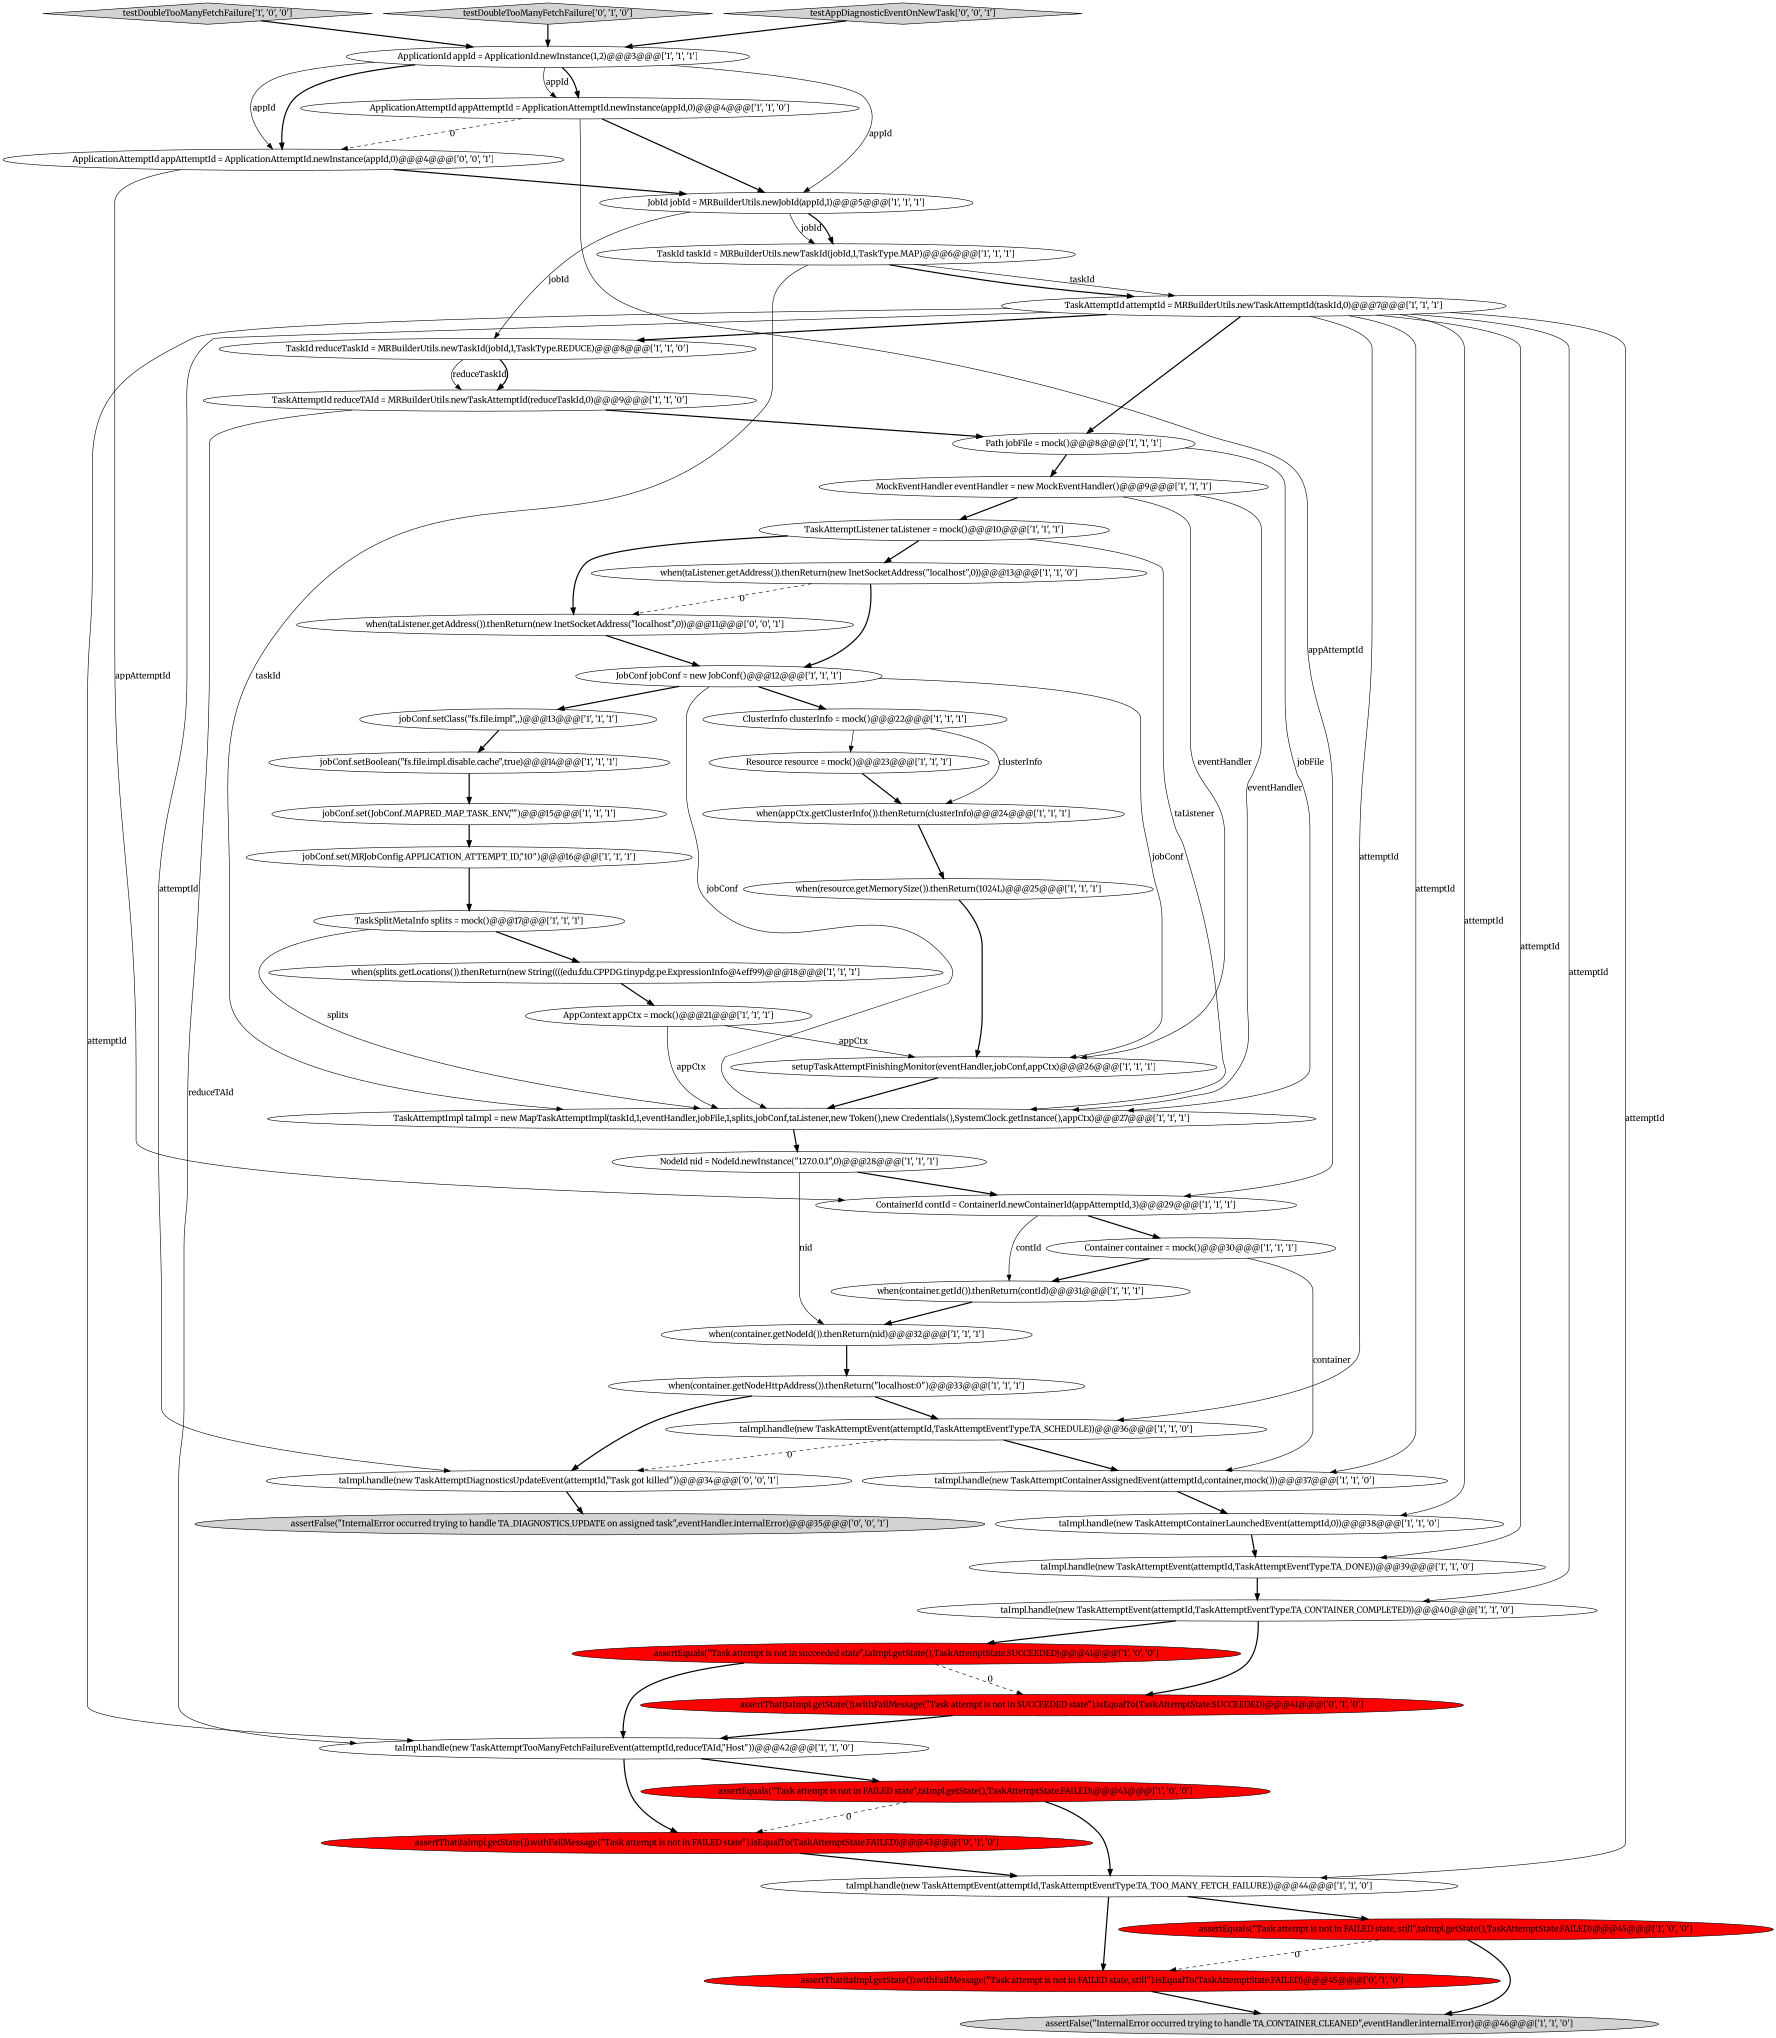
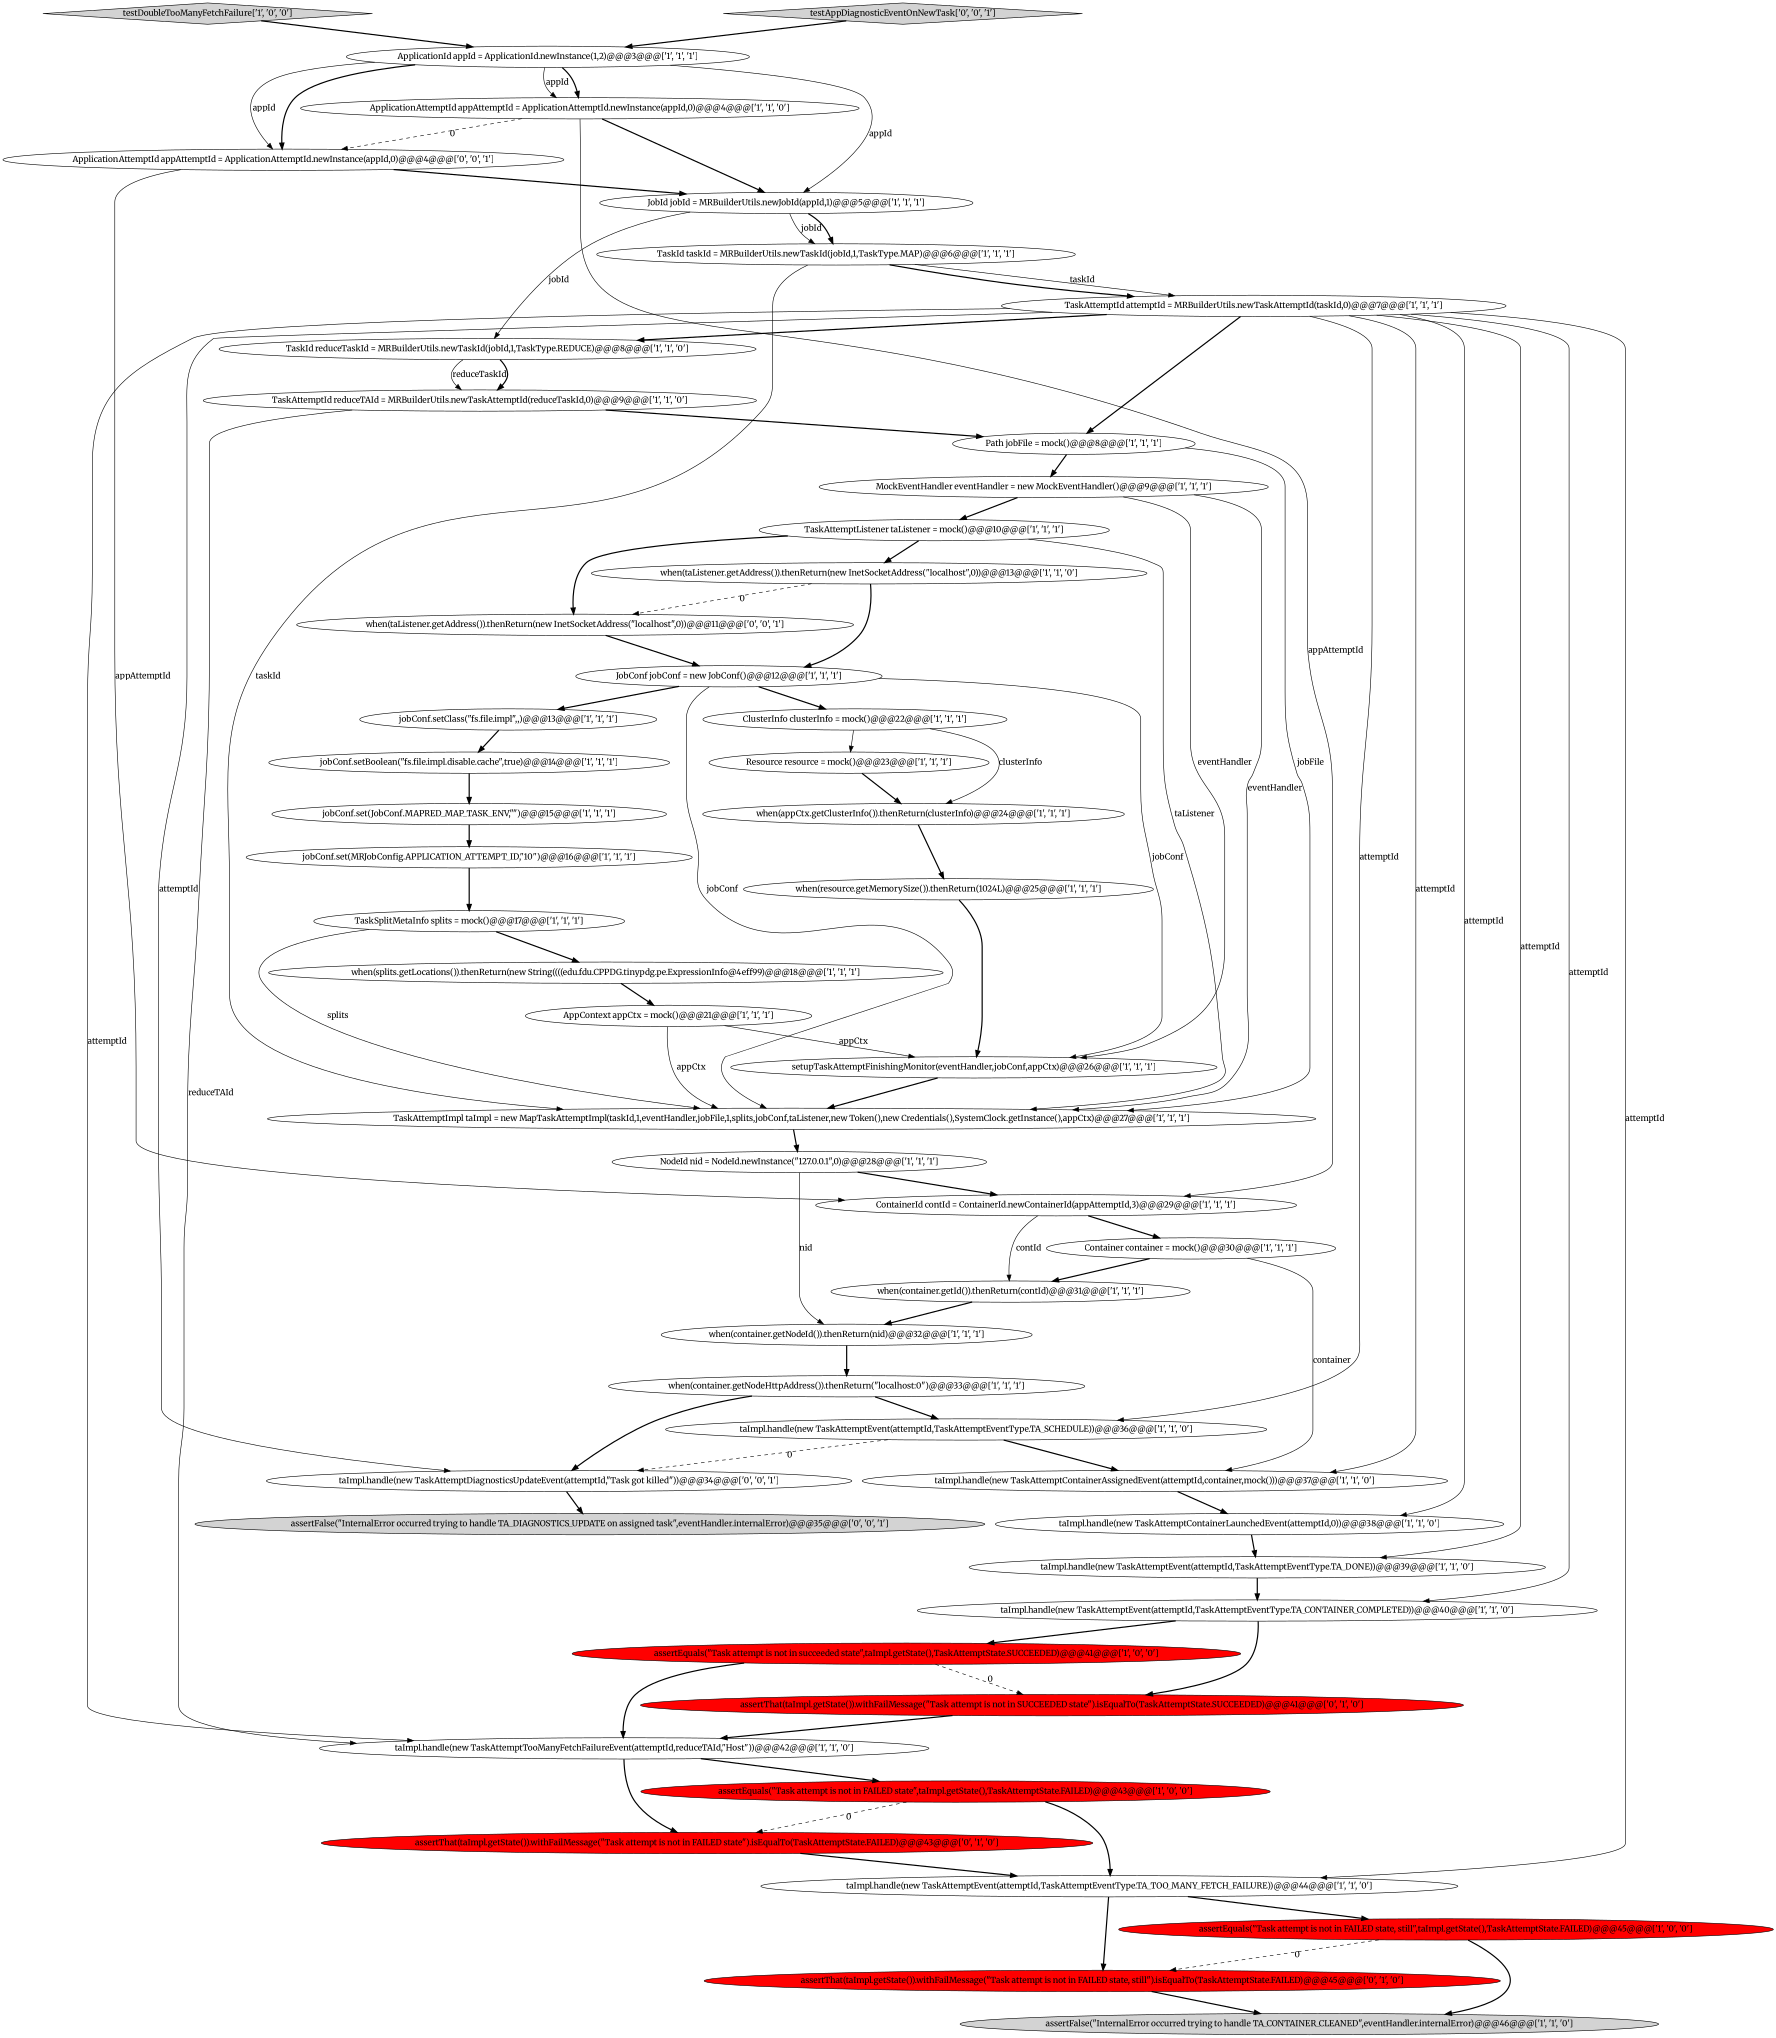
(548, 14) -> none
